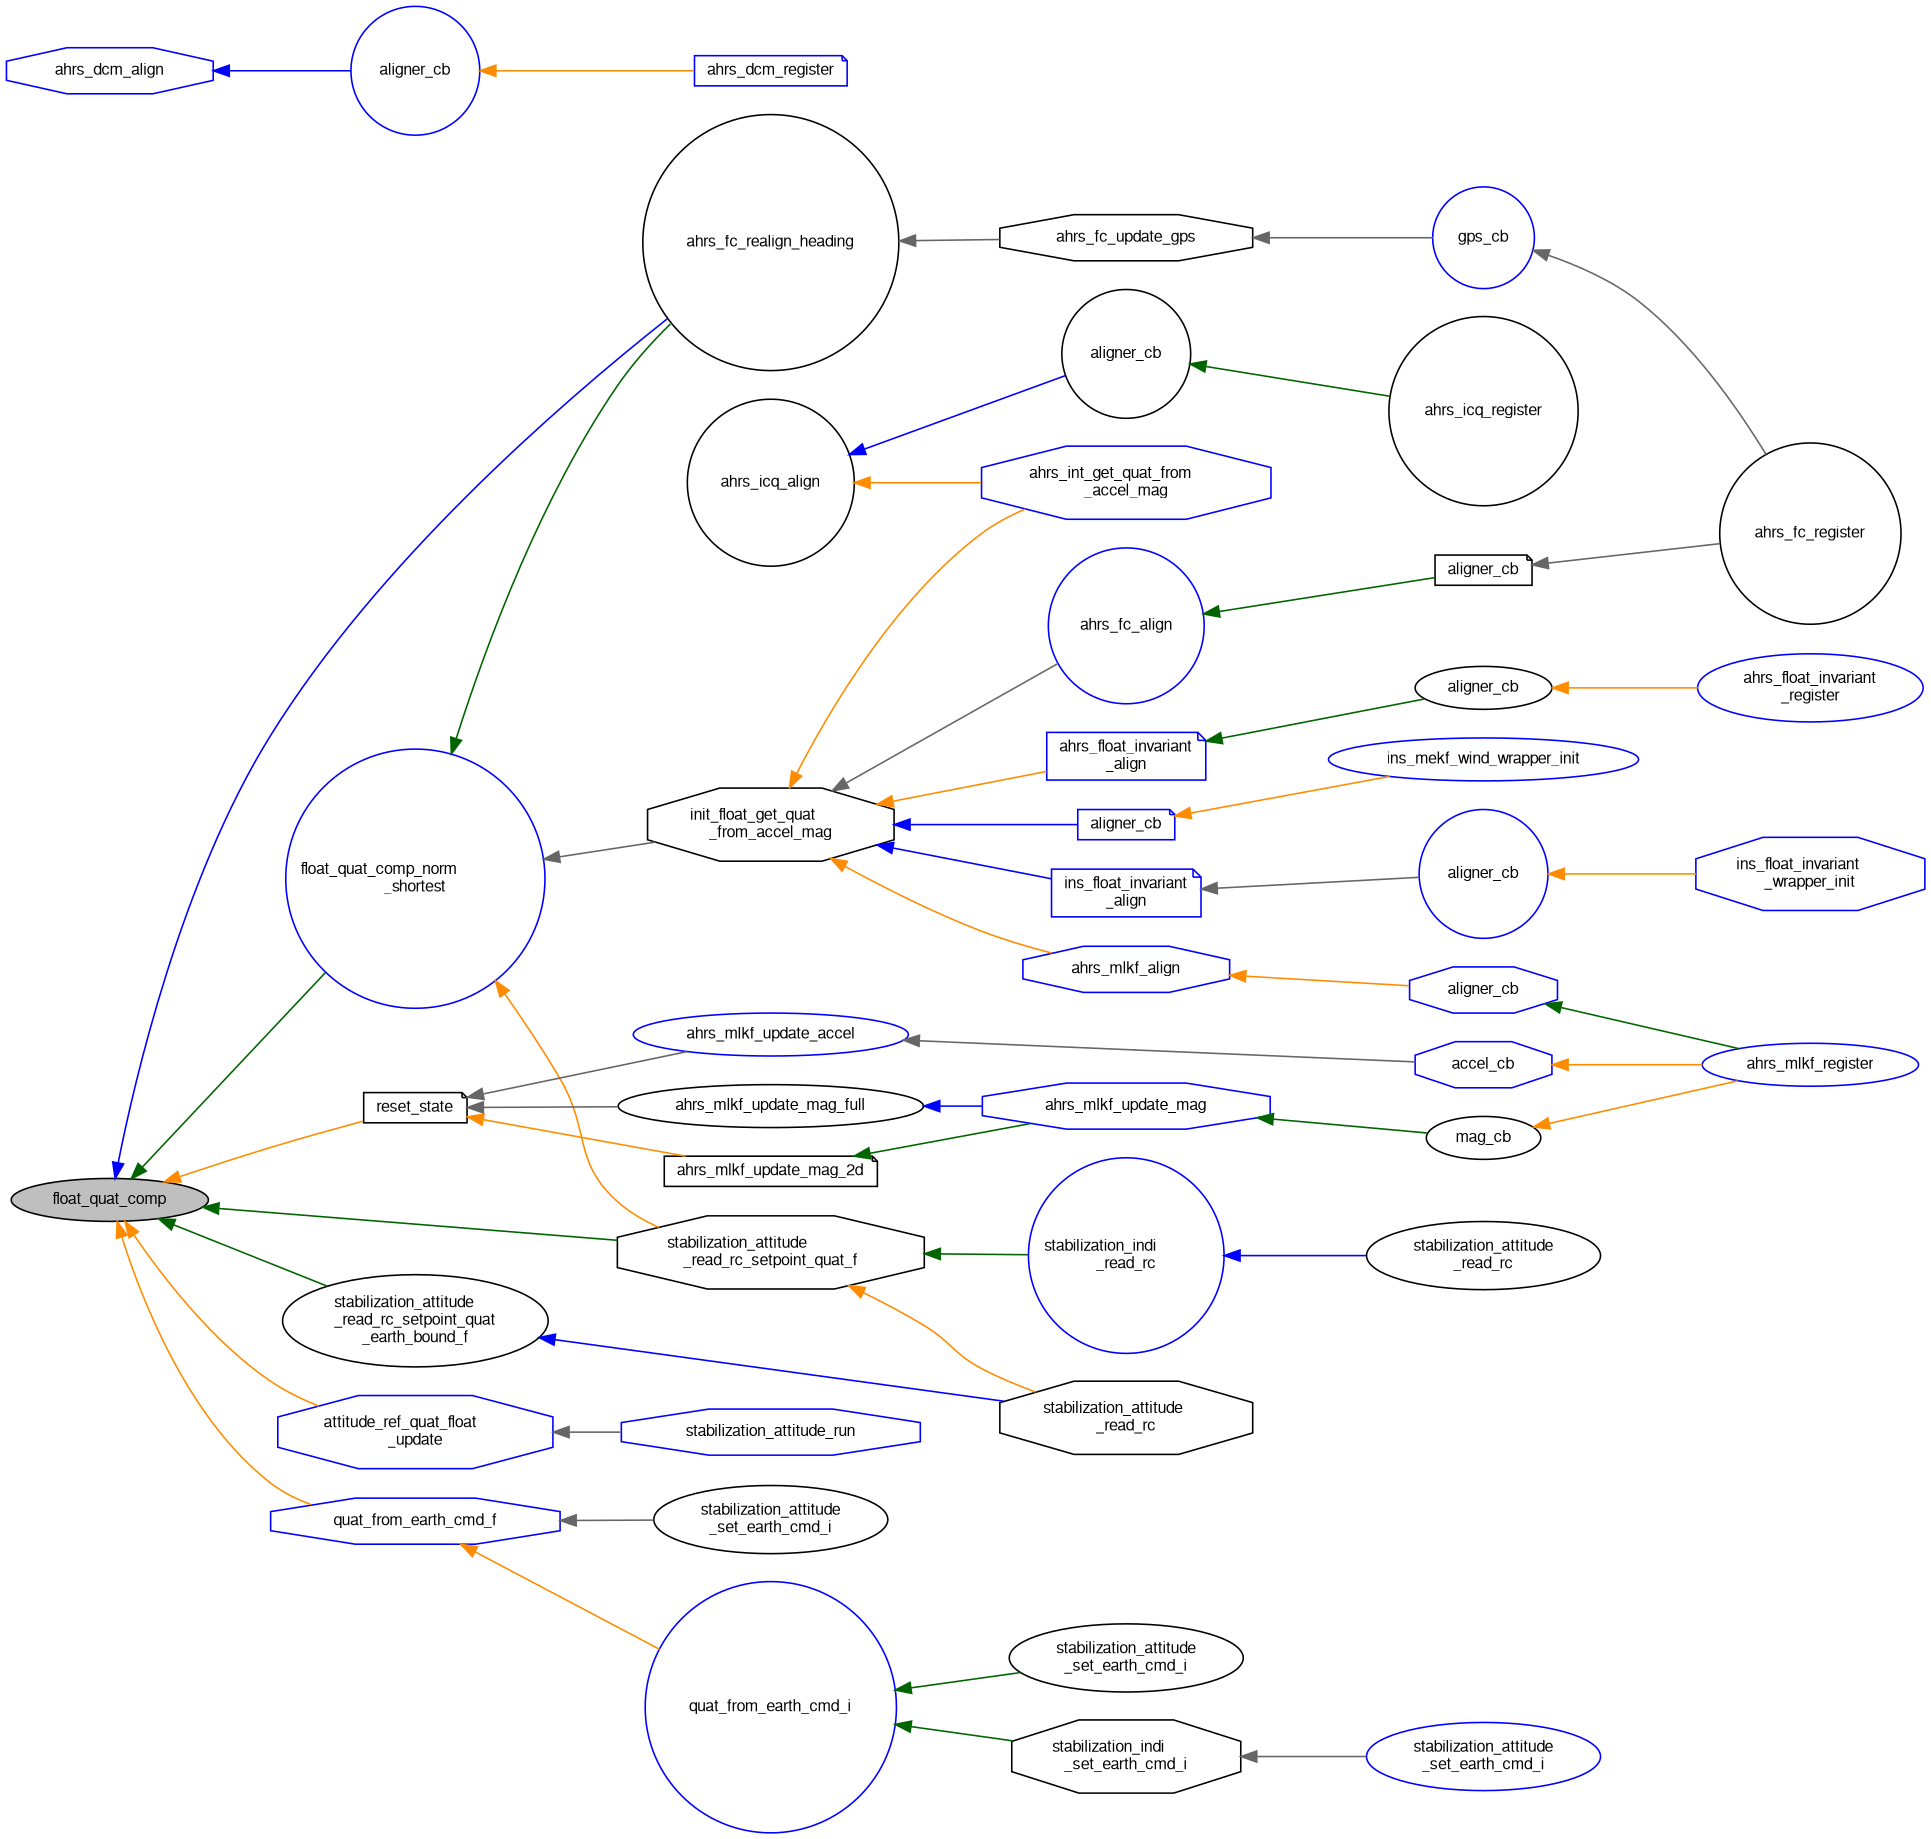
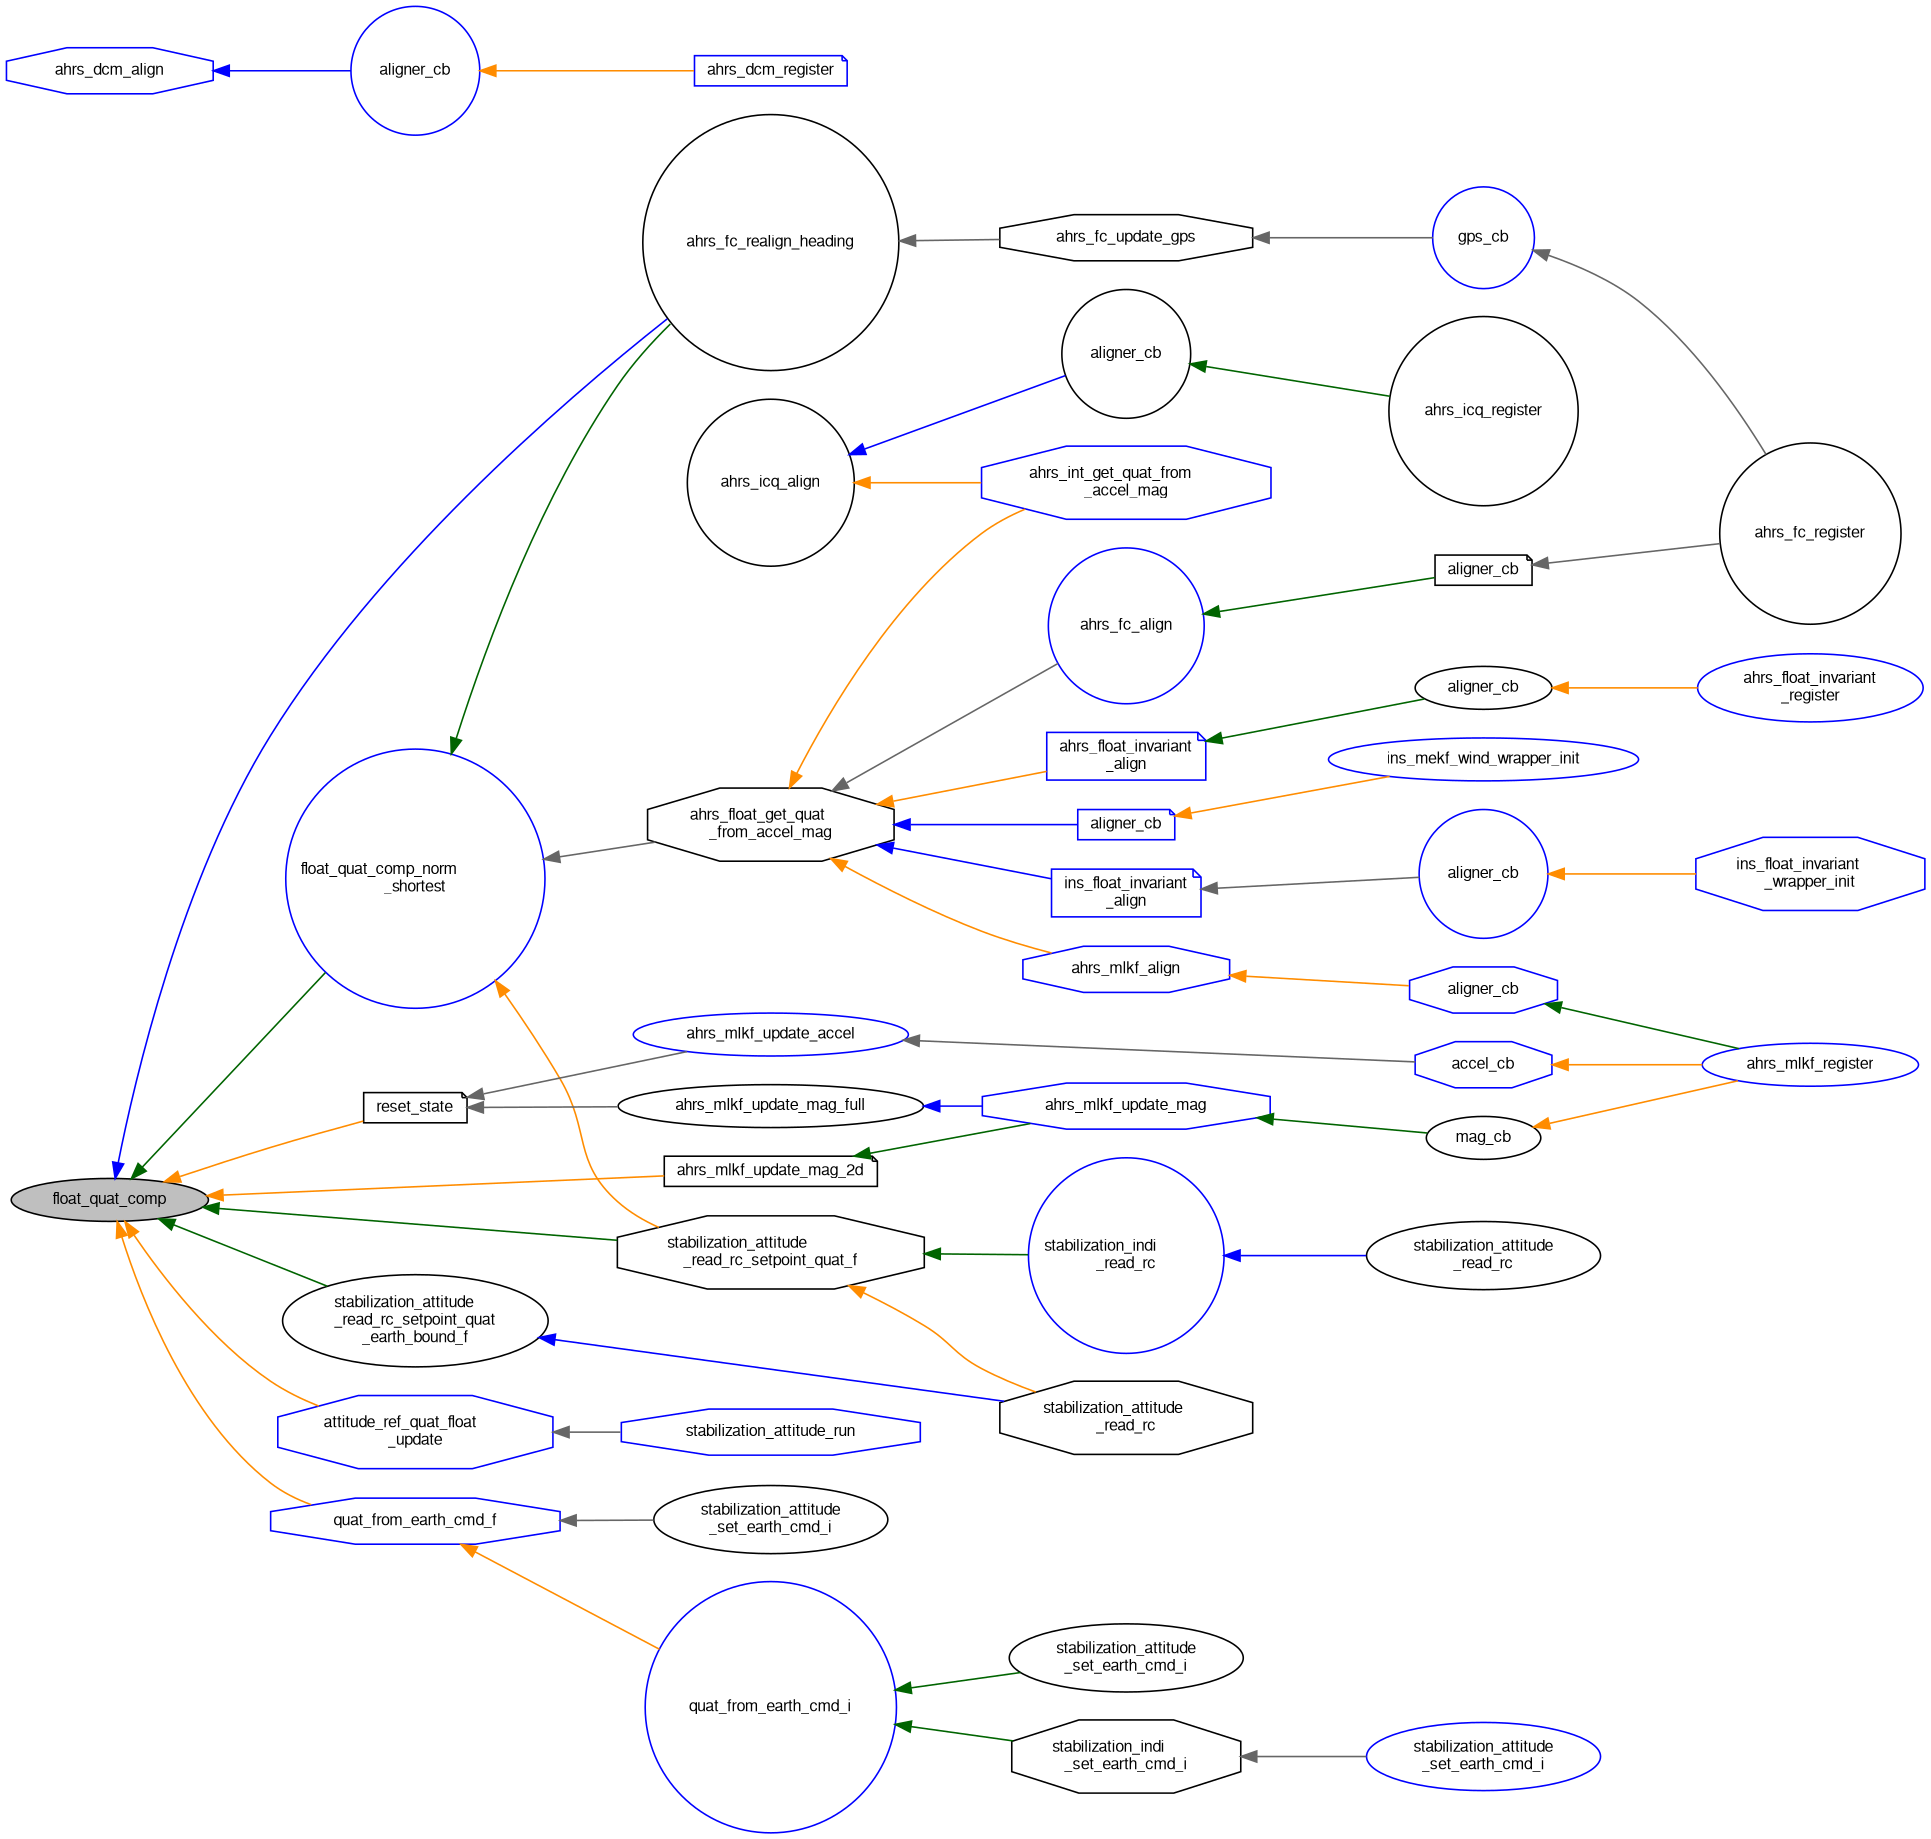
(771, 825) -> (771, 825)
(595, 1140) -> (444, 1185)
